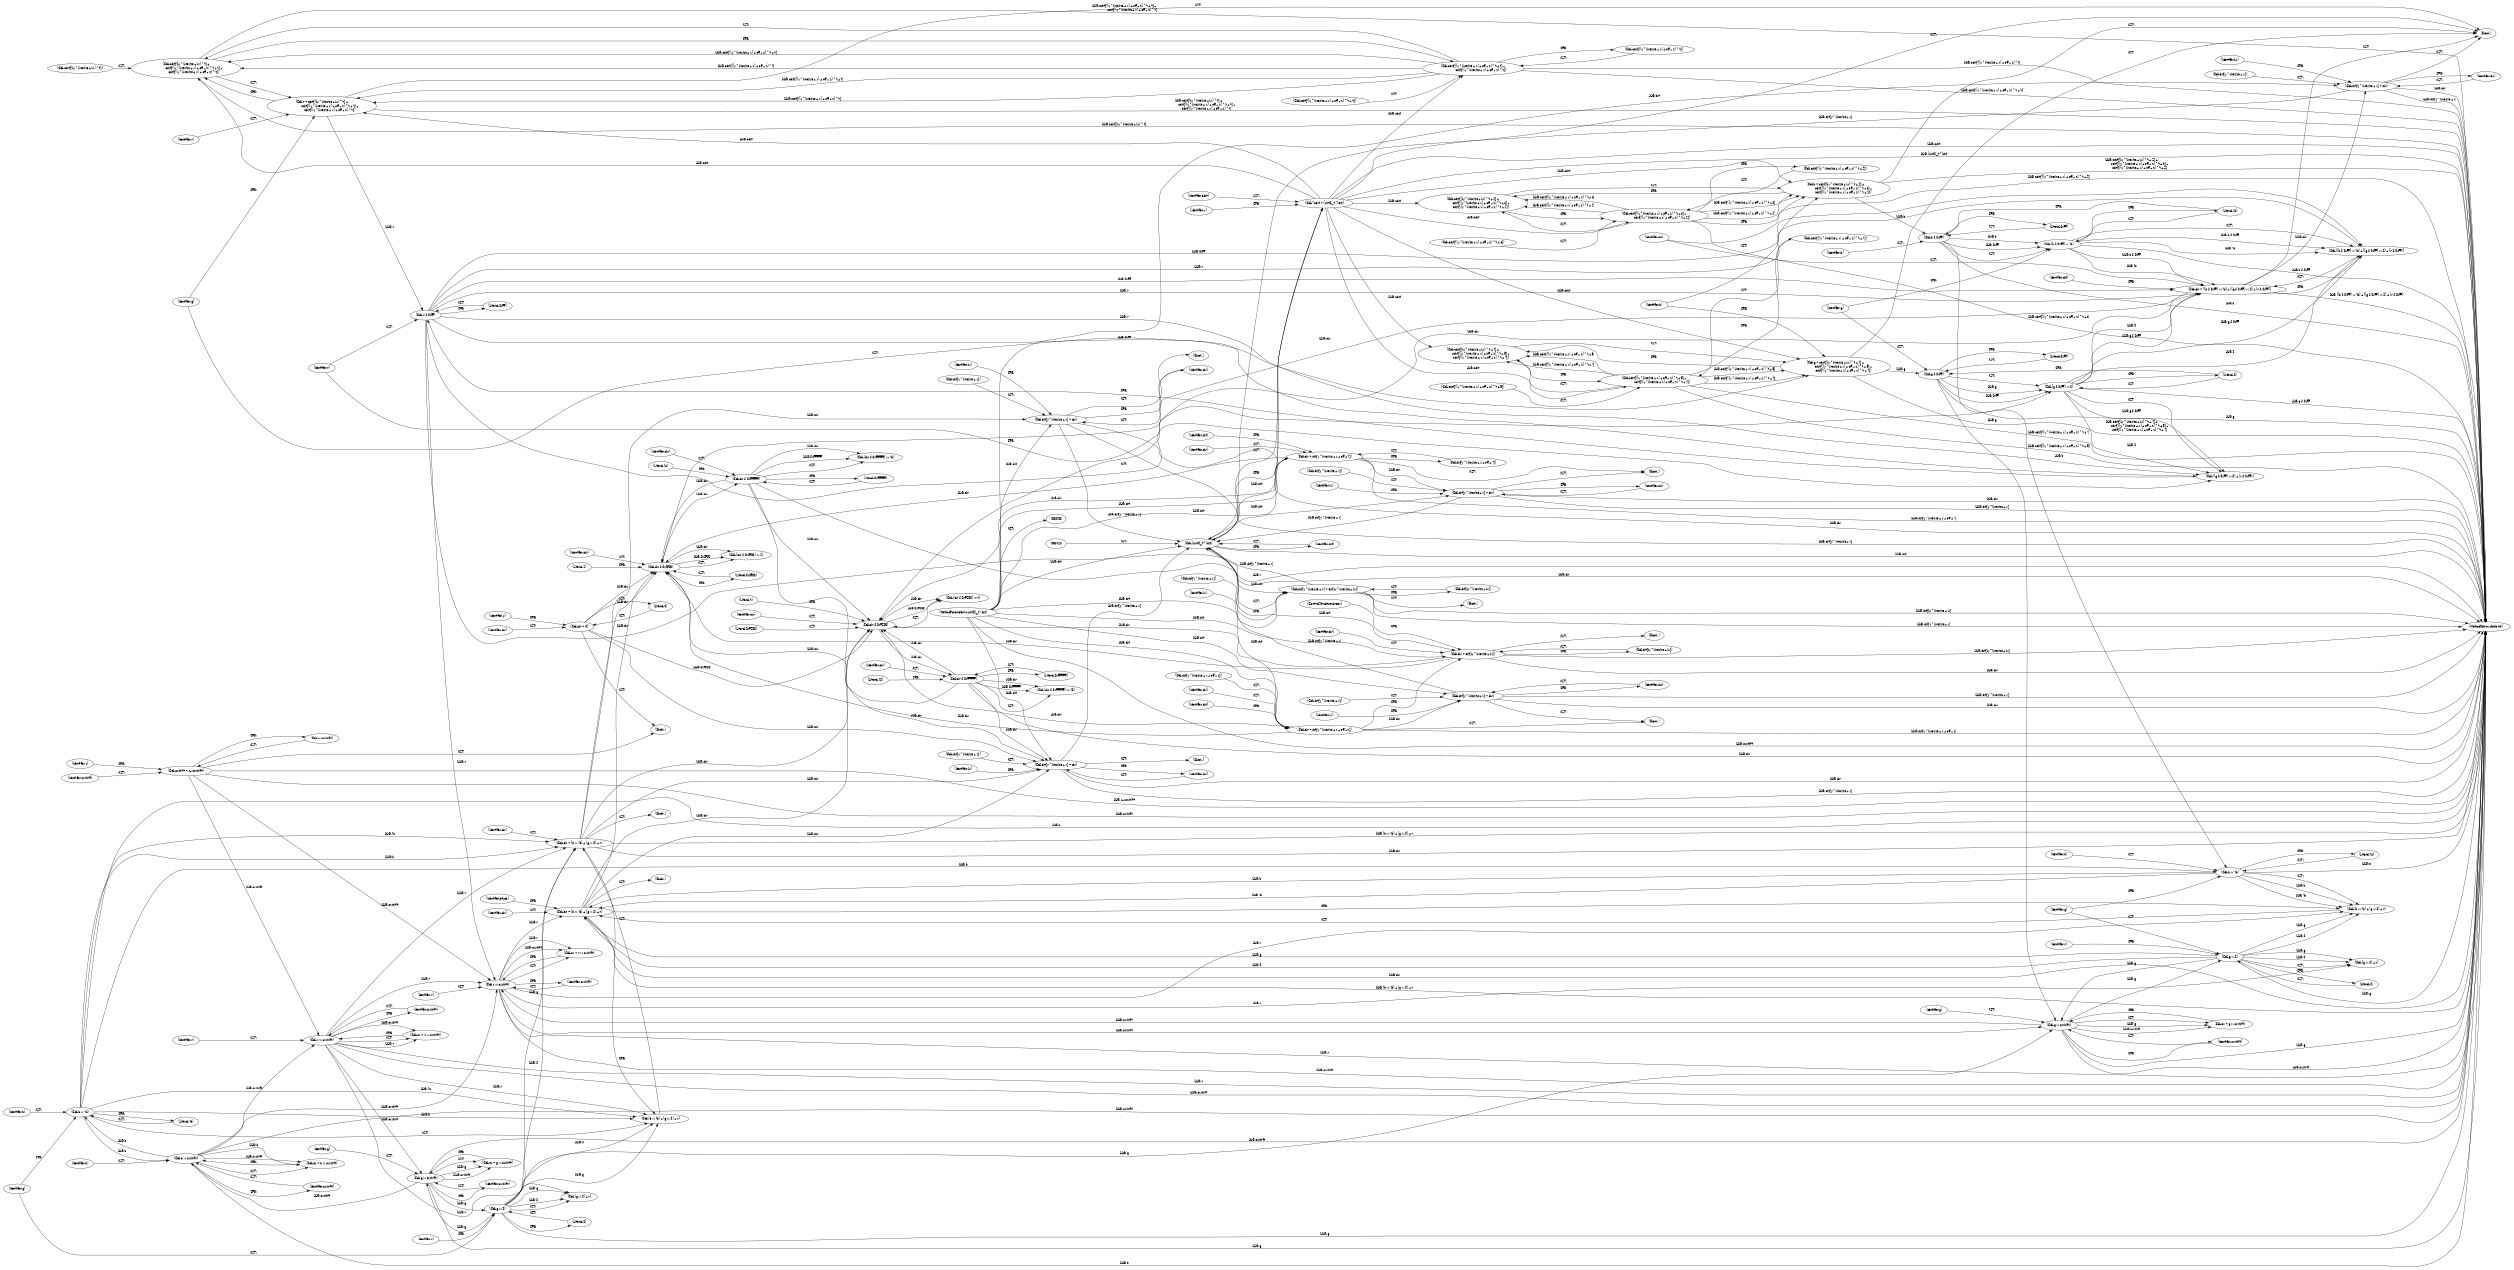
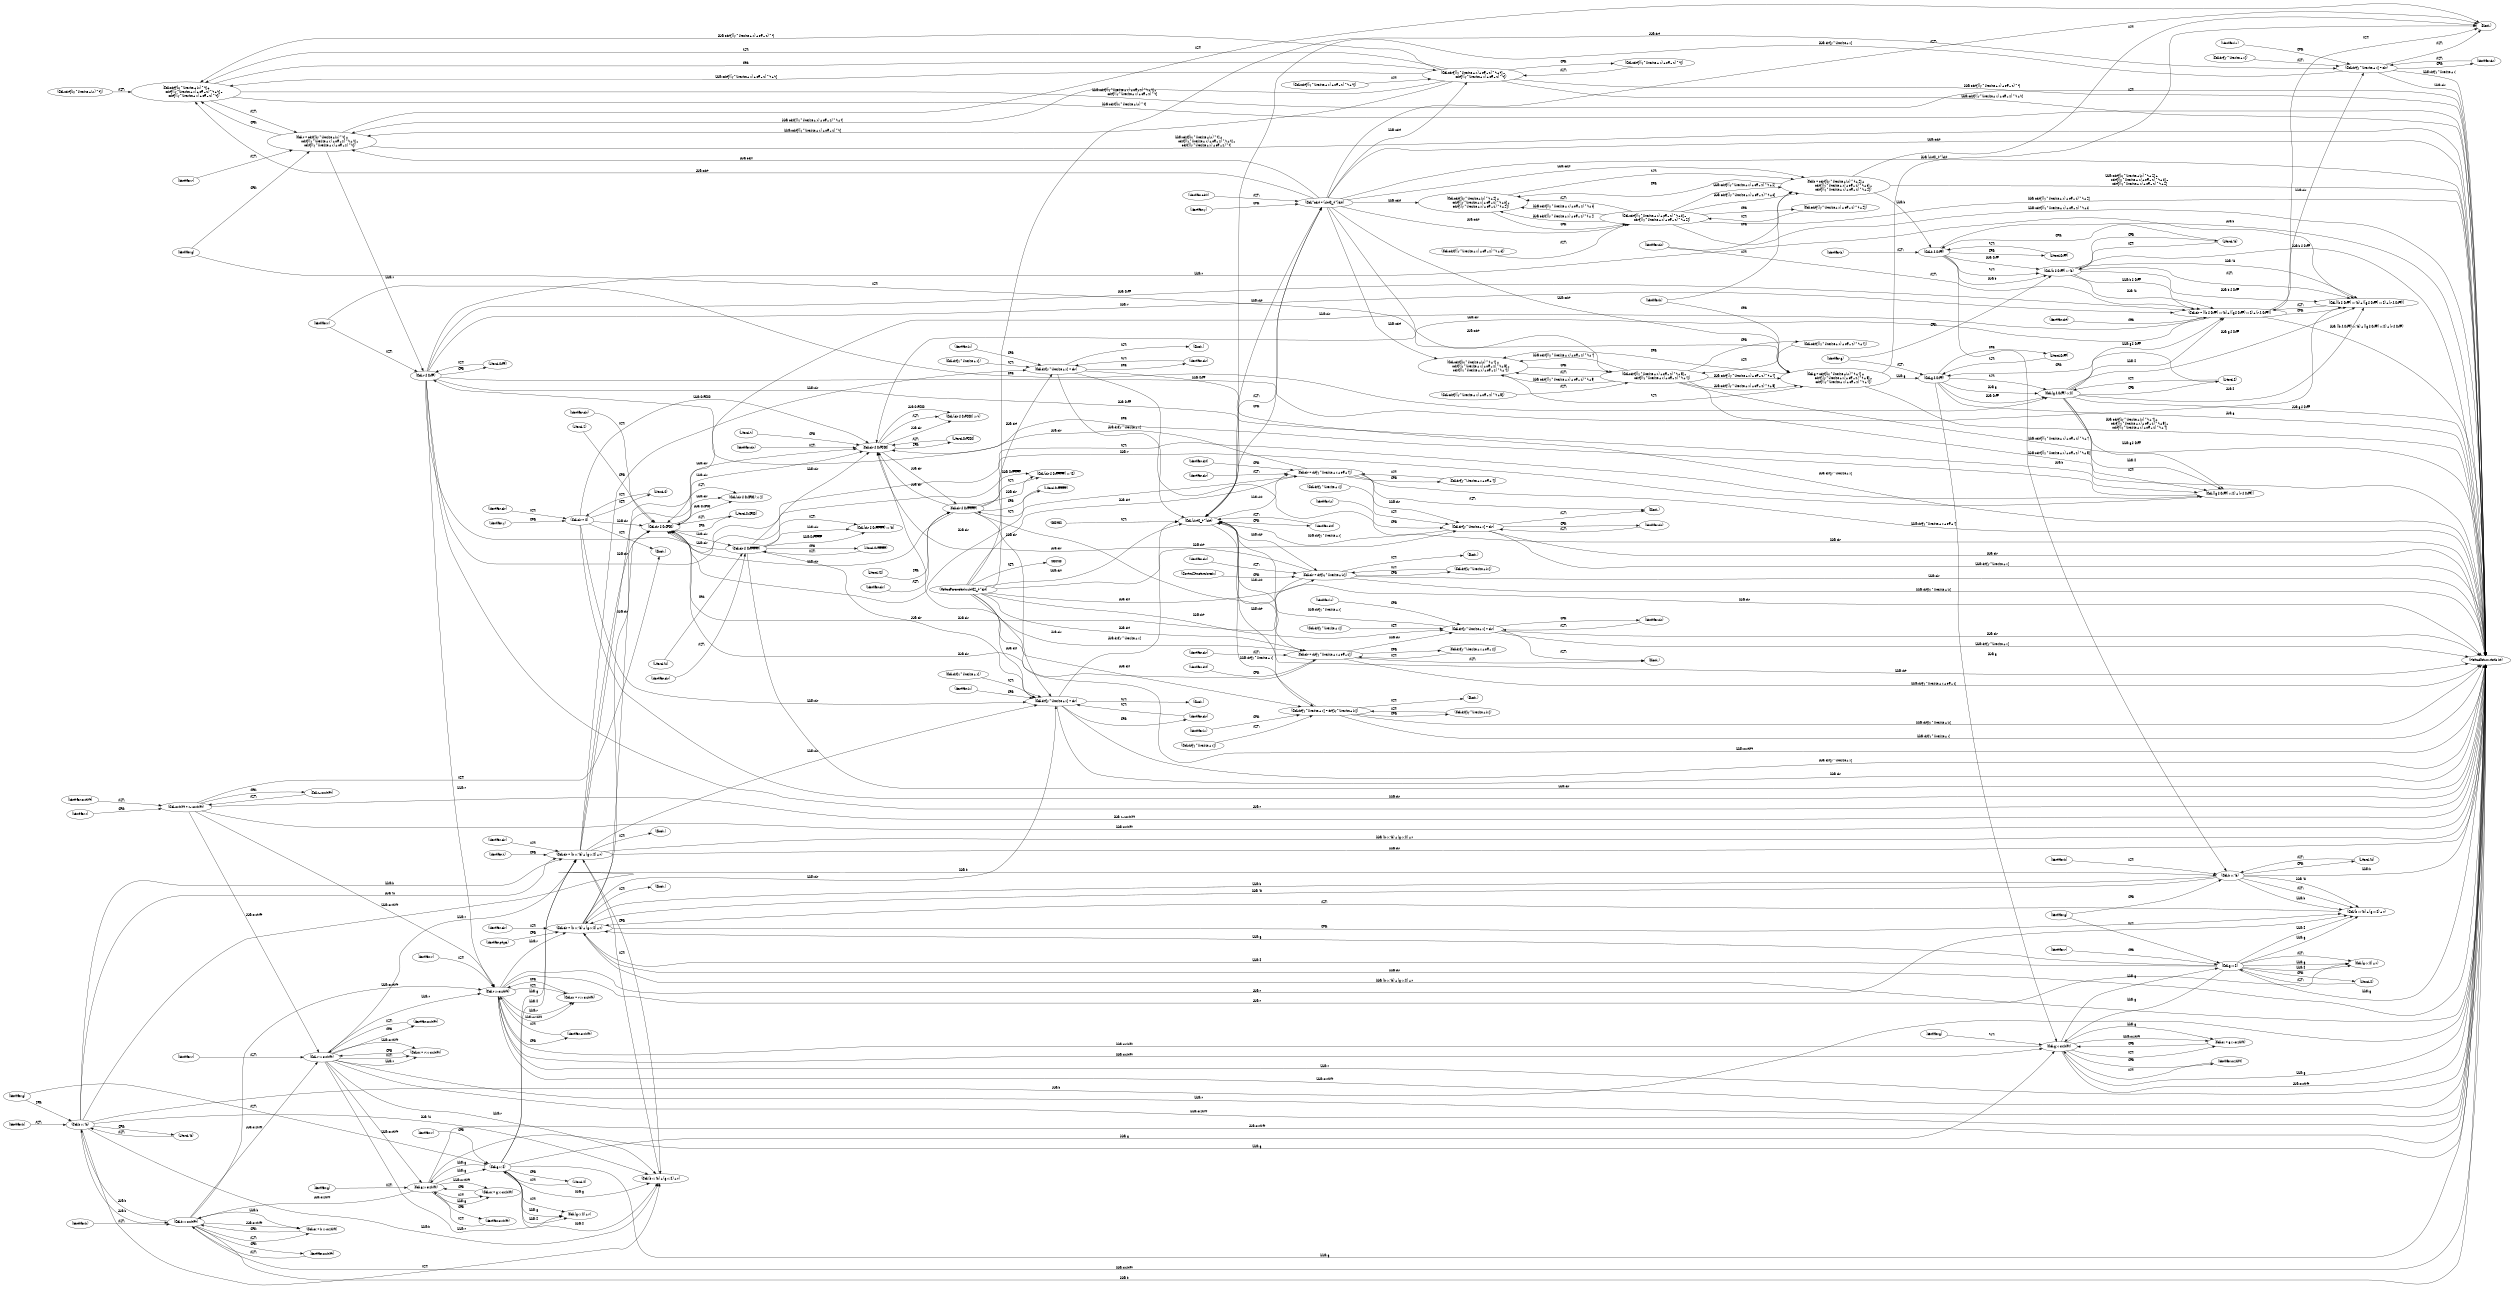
none -> (922, 447)
(1056, 544) -> (1056, 523)
(1414, 704) -> (1400, 652)
none -> (1504, 799)
none -> (498, 855)
